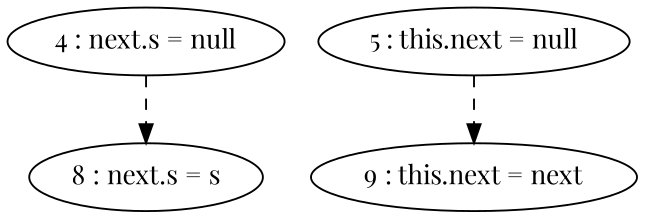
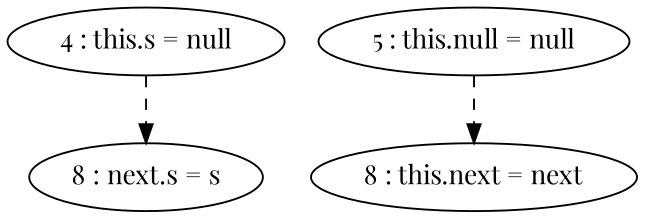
(146, 41) -> (146, 41)
(474, 41) -> (474, 41)
(474, 177) -> (474, 177)
